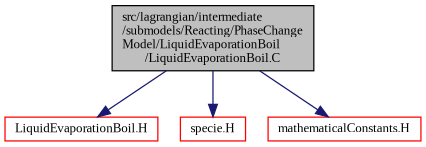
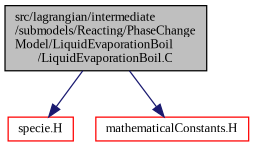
(81, 129) -> none
